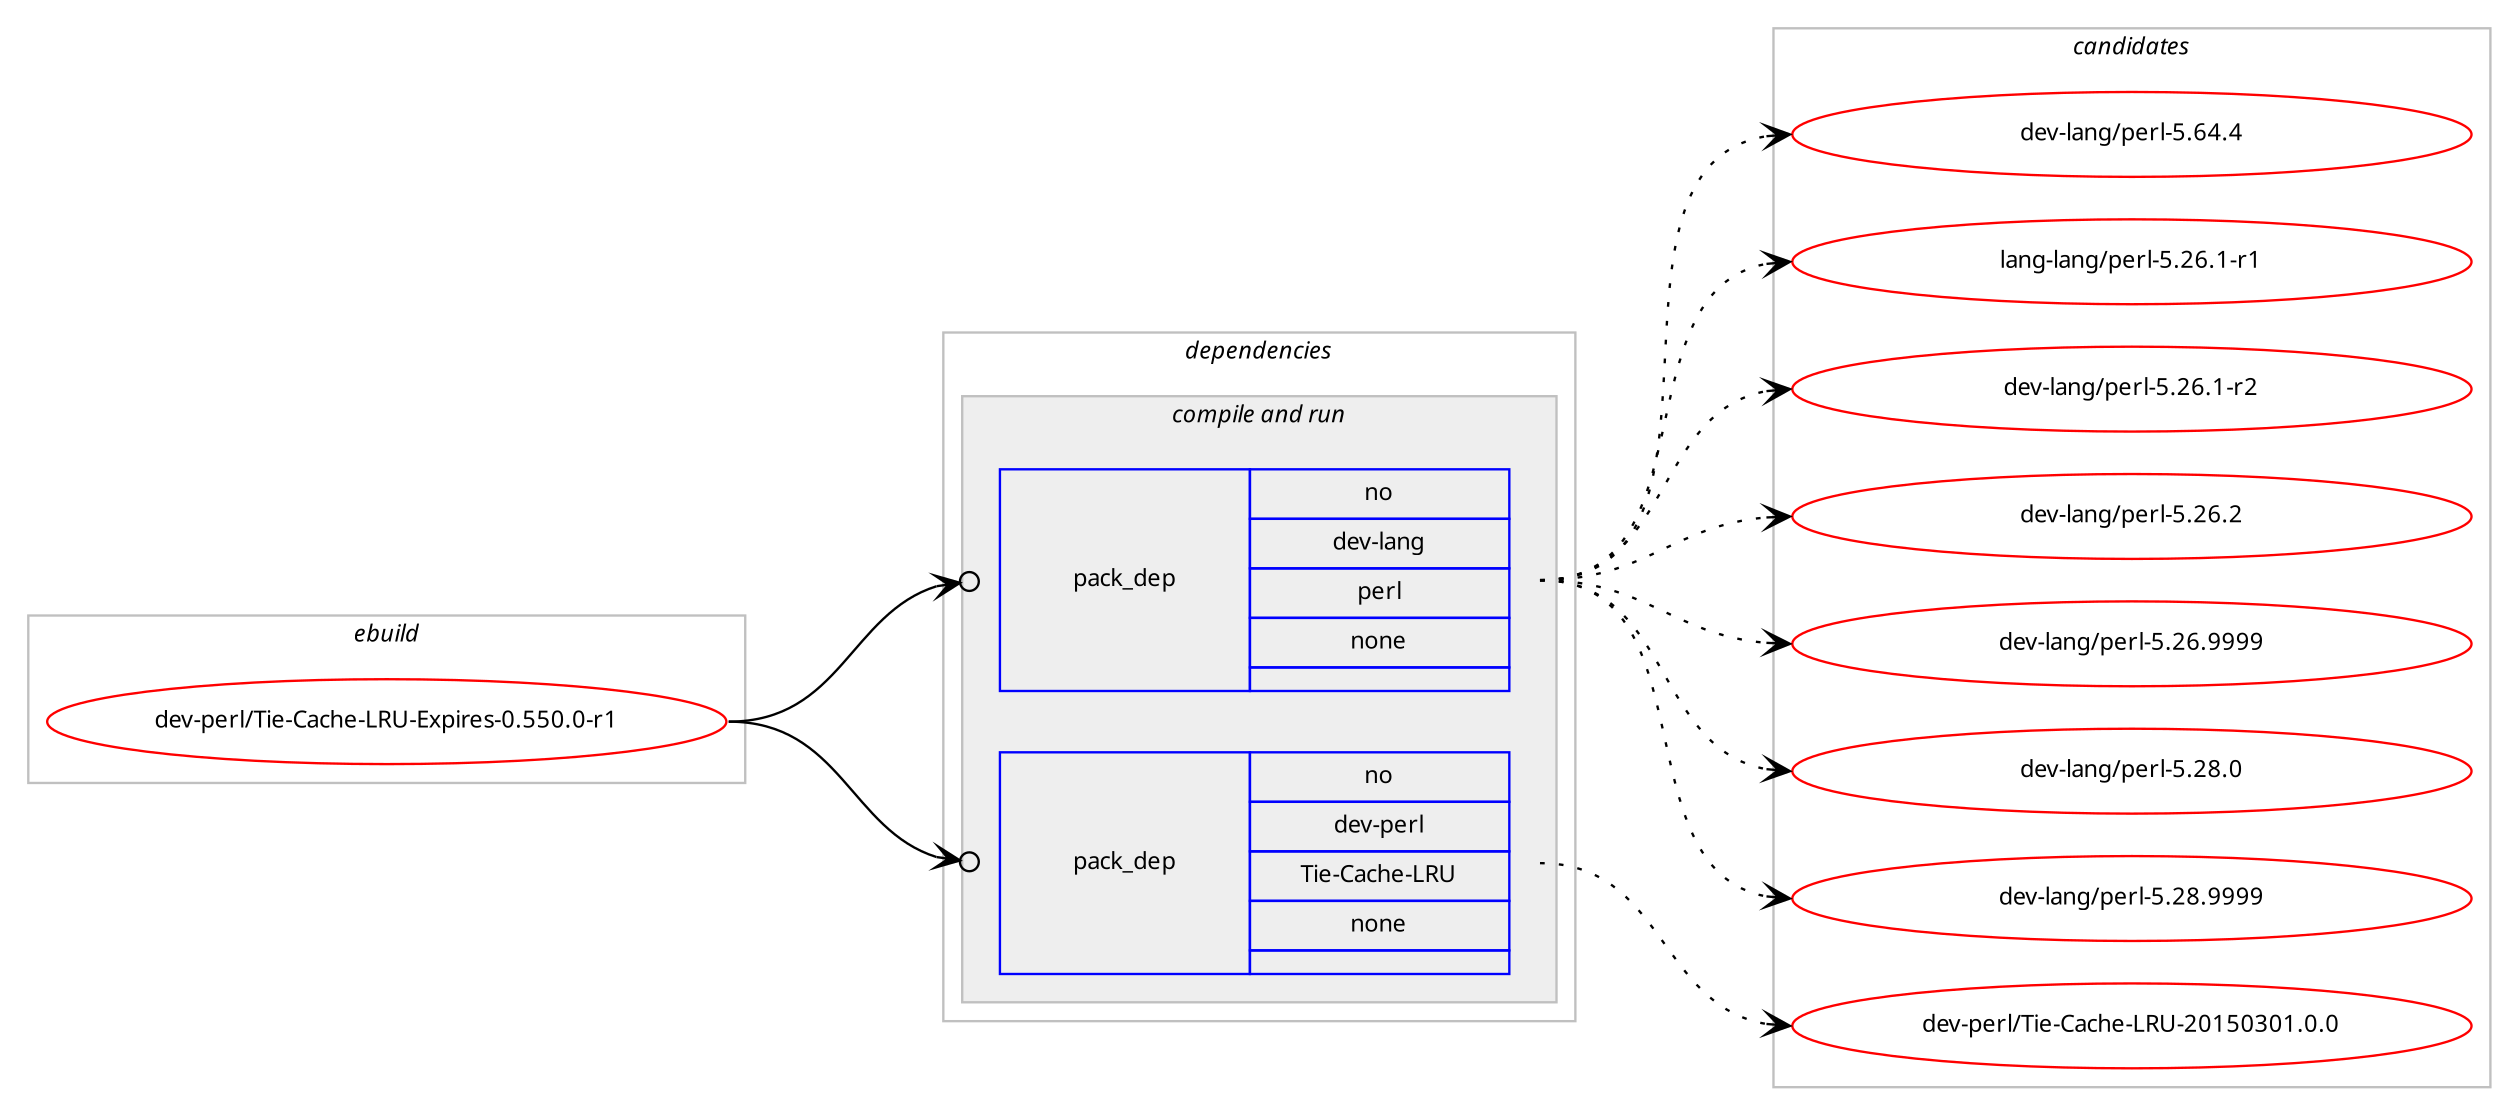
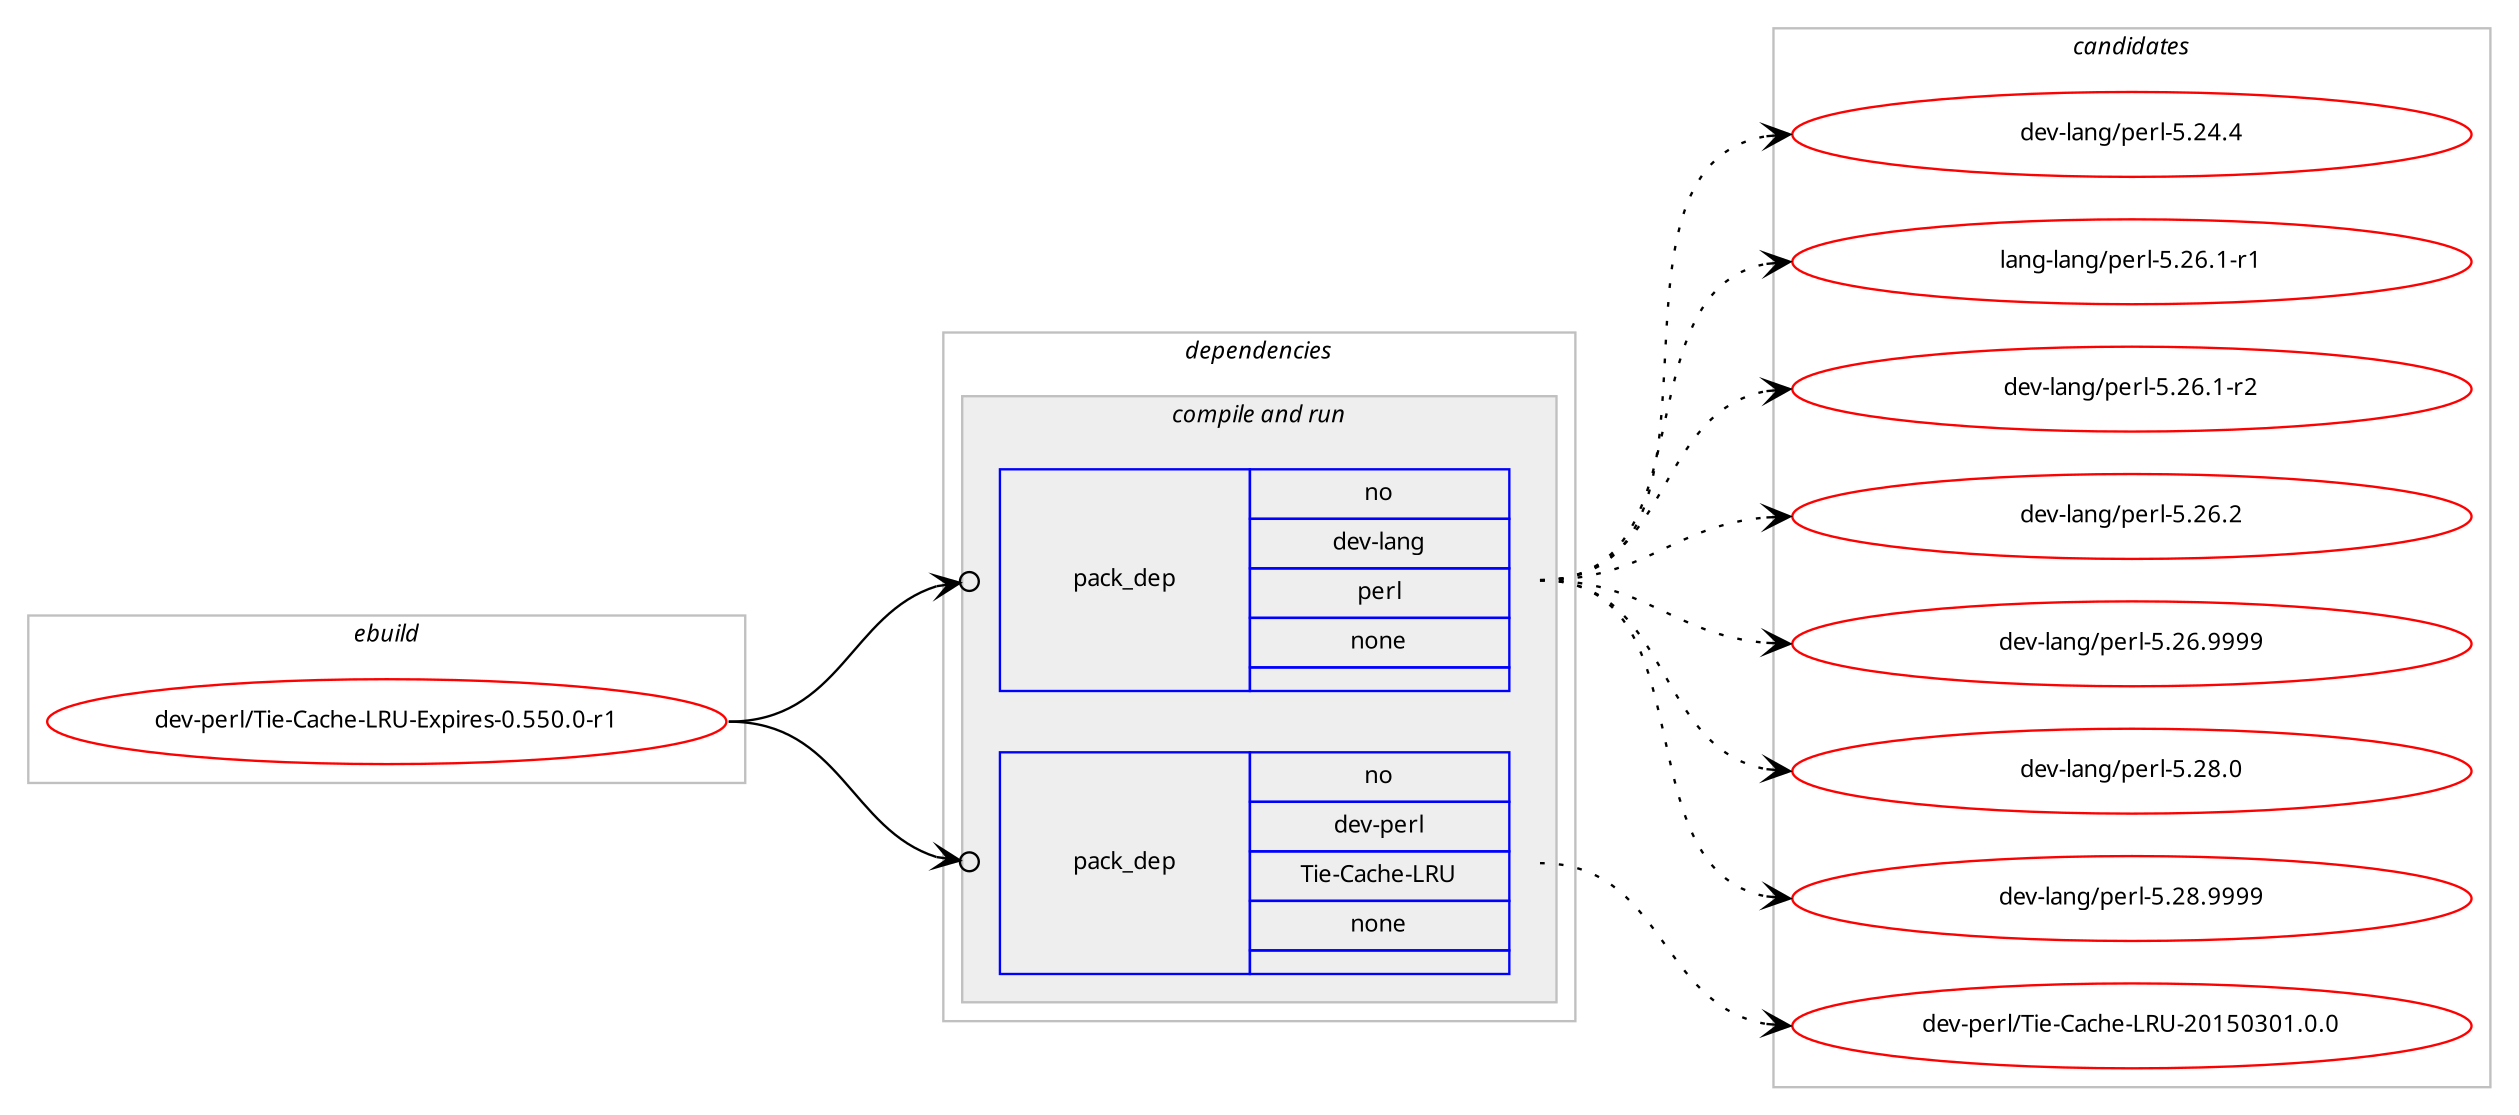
(2132, 134) -> (2132, 134)
